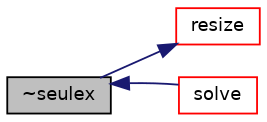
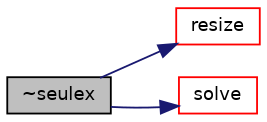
(154, 83) -> (136, 108)
